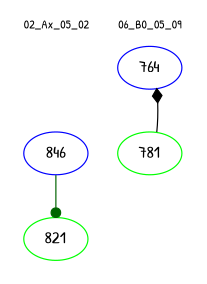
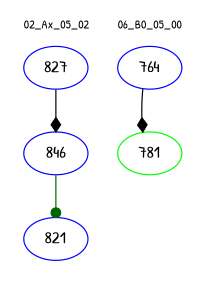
(150, 26) -> (150, 26)
none -> (56, 68)
(158, 117) -> (142, 103)
(56, 239) -> (56, 239)
